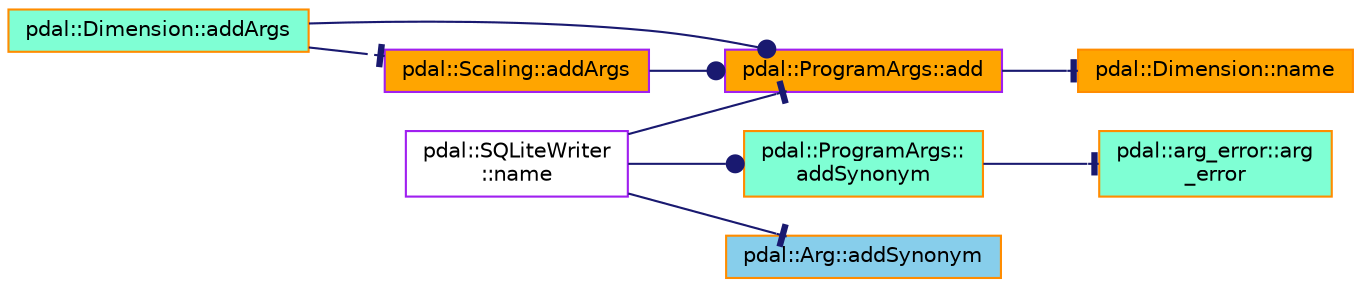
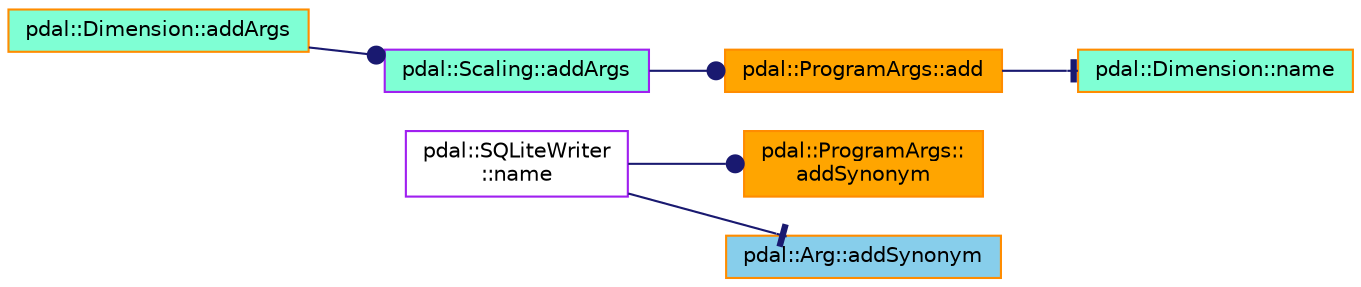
(534, 24) -> none
(338, 51) -> (338, 51)
(517, 71) -> (517, 71)
(864, 71) -> (864, 71)
(1215, 71) -> (1215, 71)
(702, 114) -> none
(864, 164) -> (864, 164)
(1215, 164) -> none
